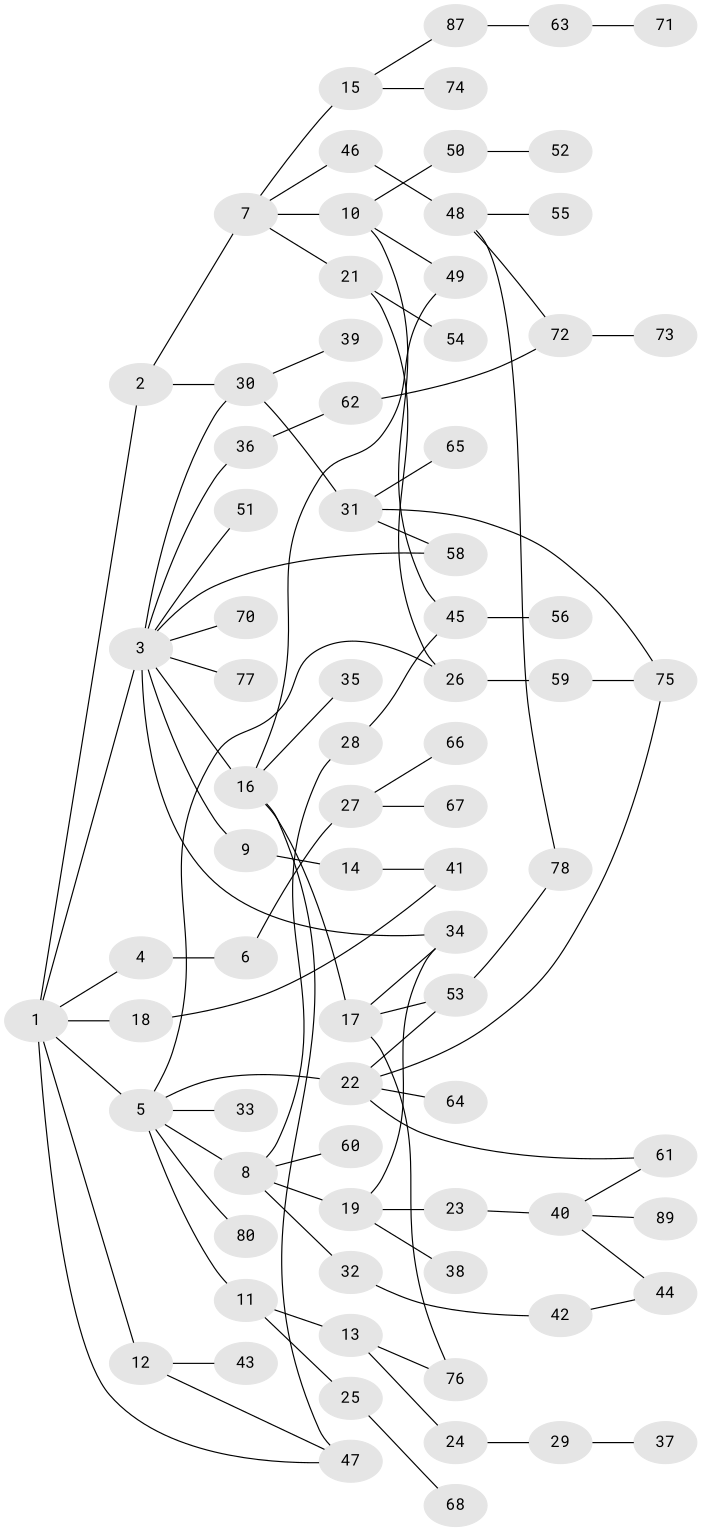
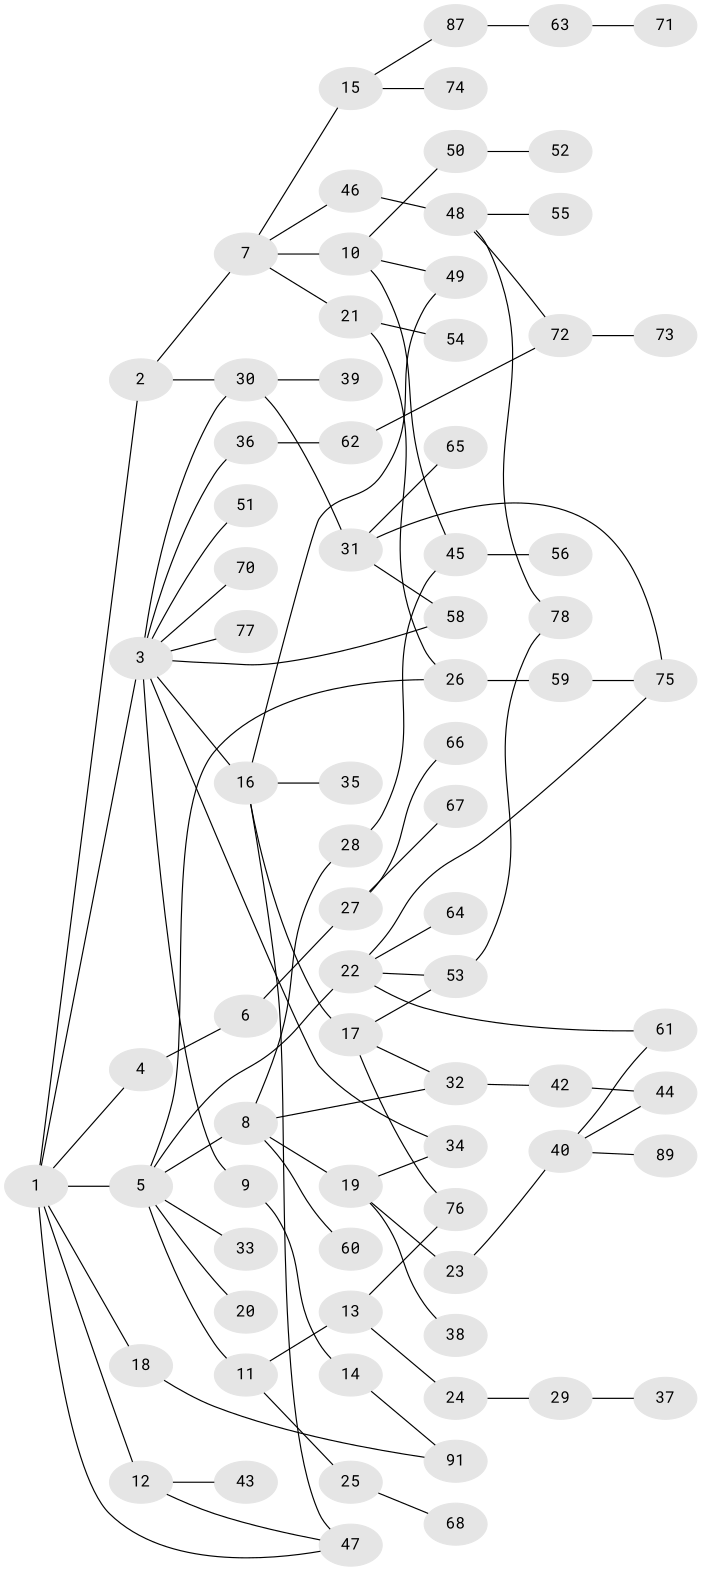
(456, 869) -> (456, 1461)
(403, 977) -> (403, 1059)
(246, 1236) -> (246, 1312)
